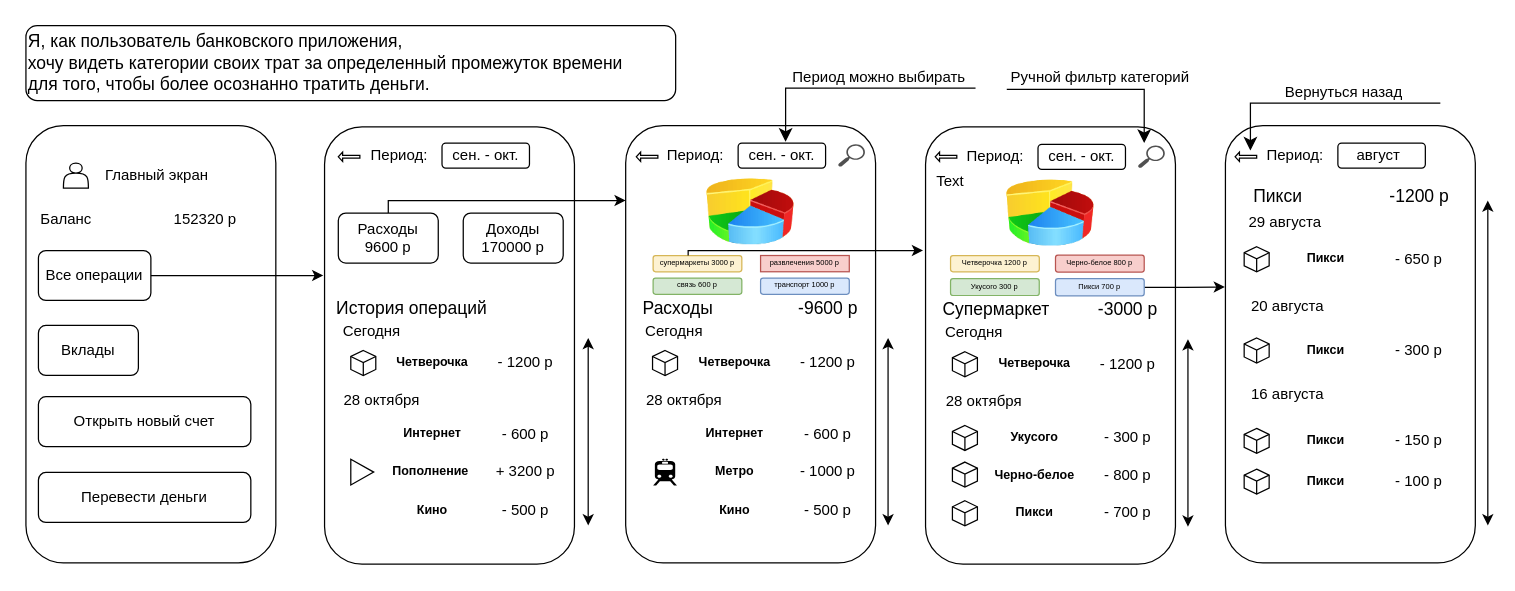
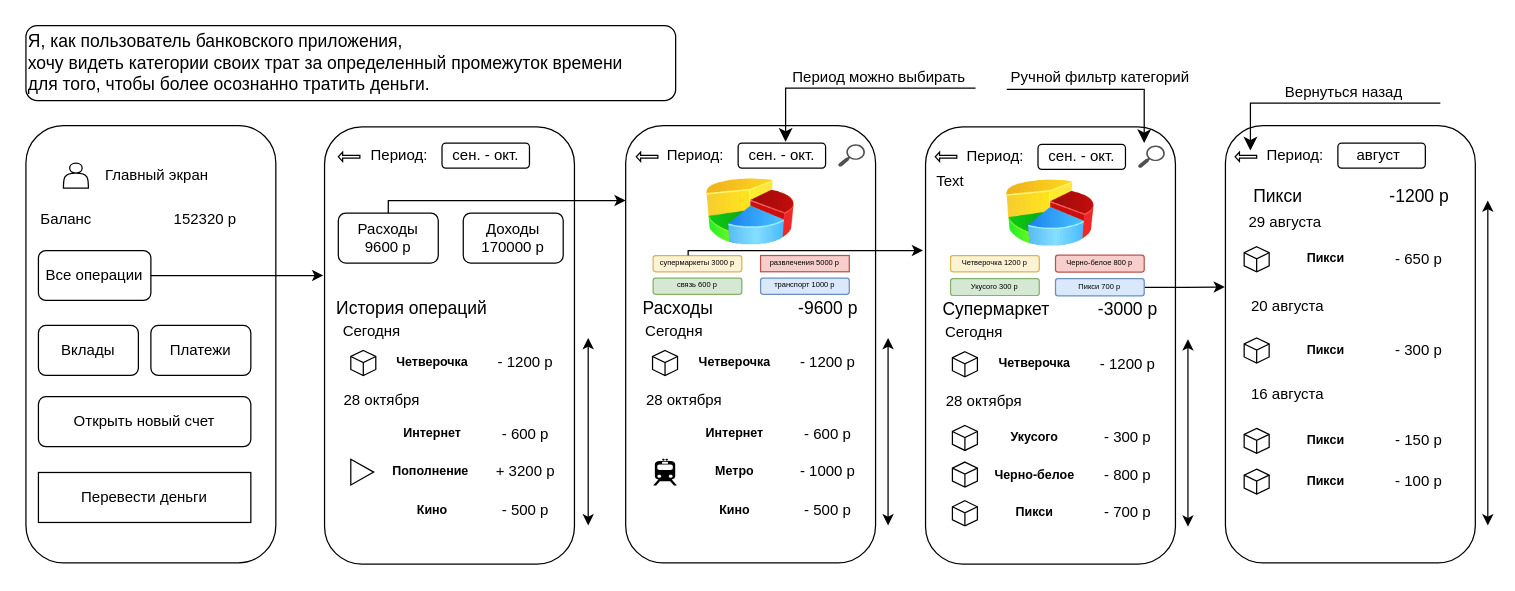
none -> (201, 351)
(144, 498) -> (144, 498)
